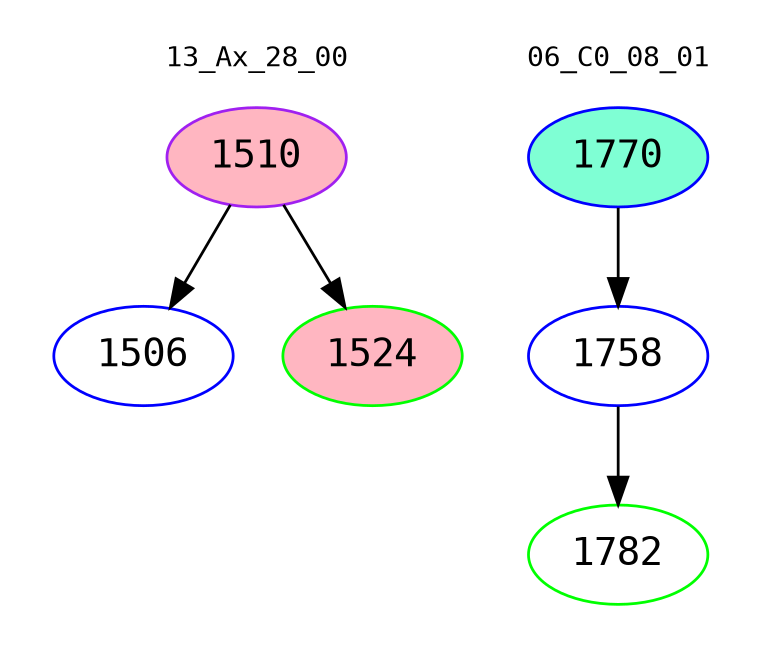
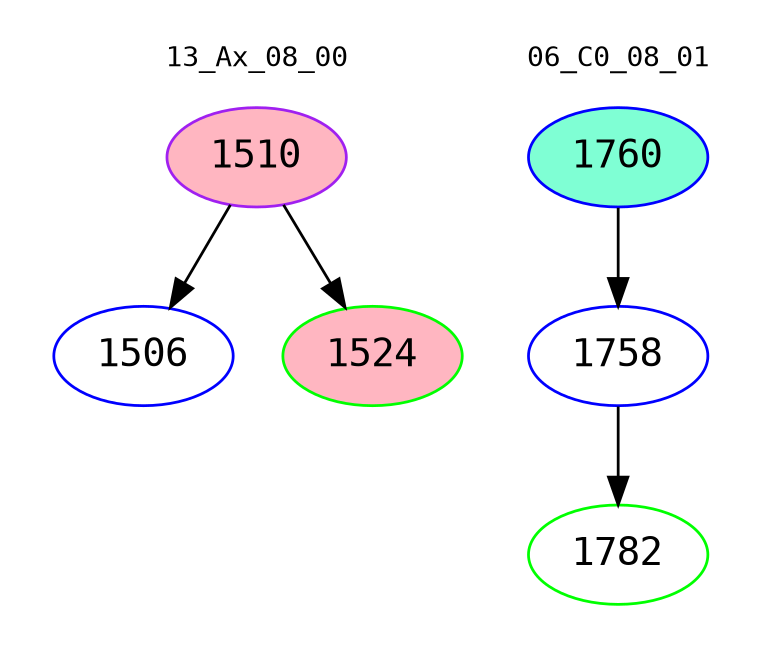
(258, 59) -> (258, 59)
(618, 157) -> (618, 157)
